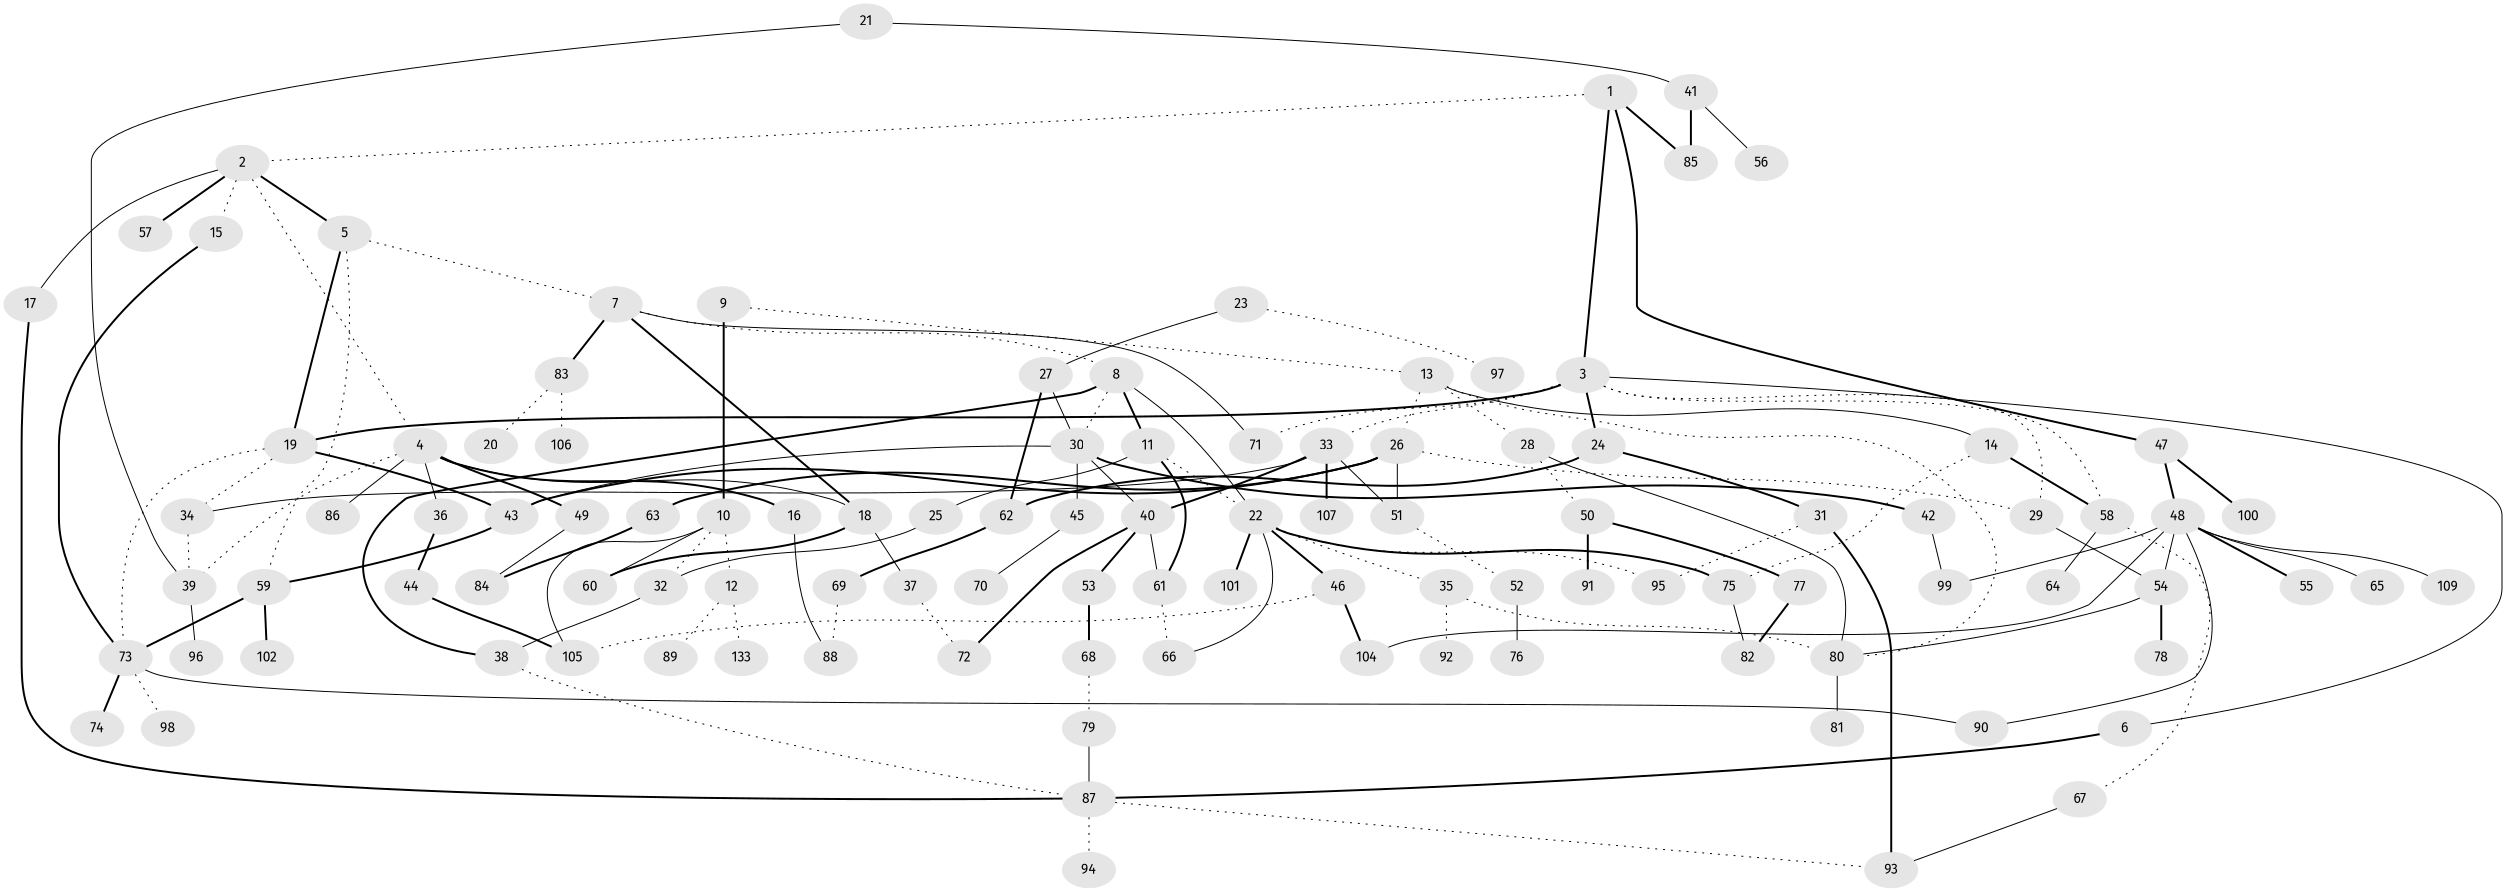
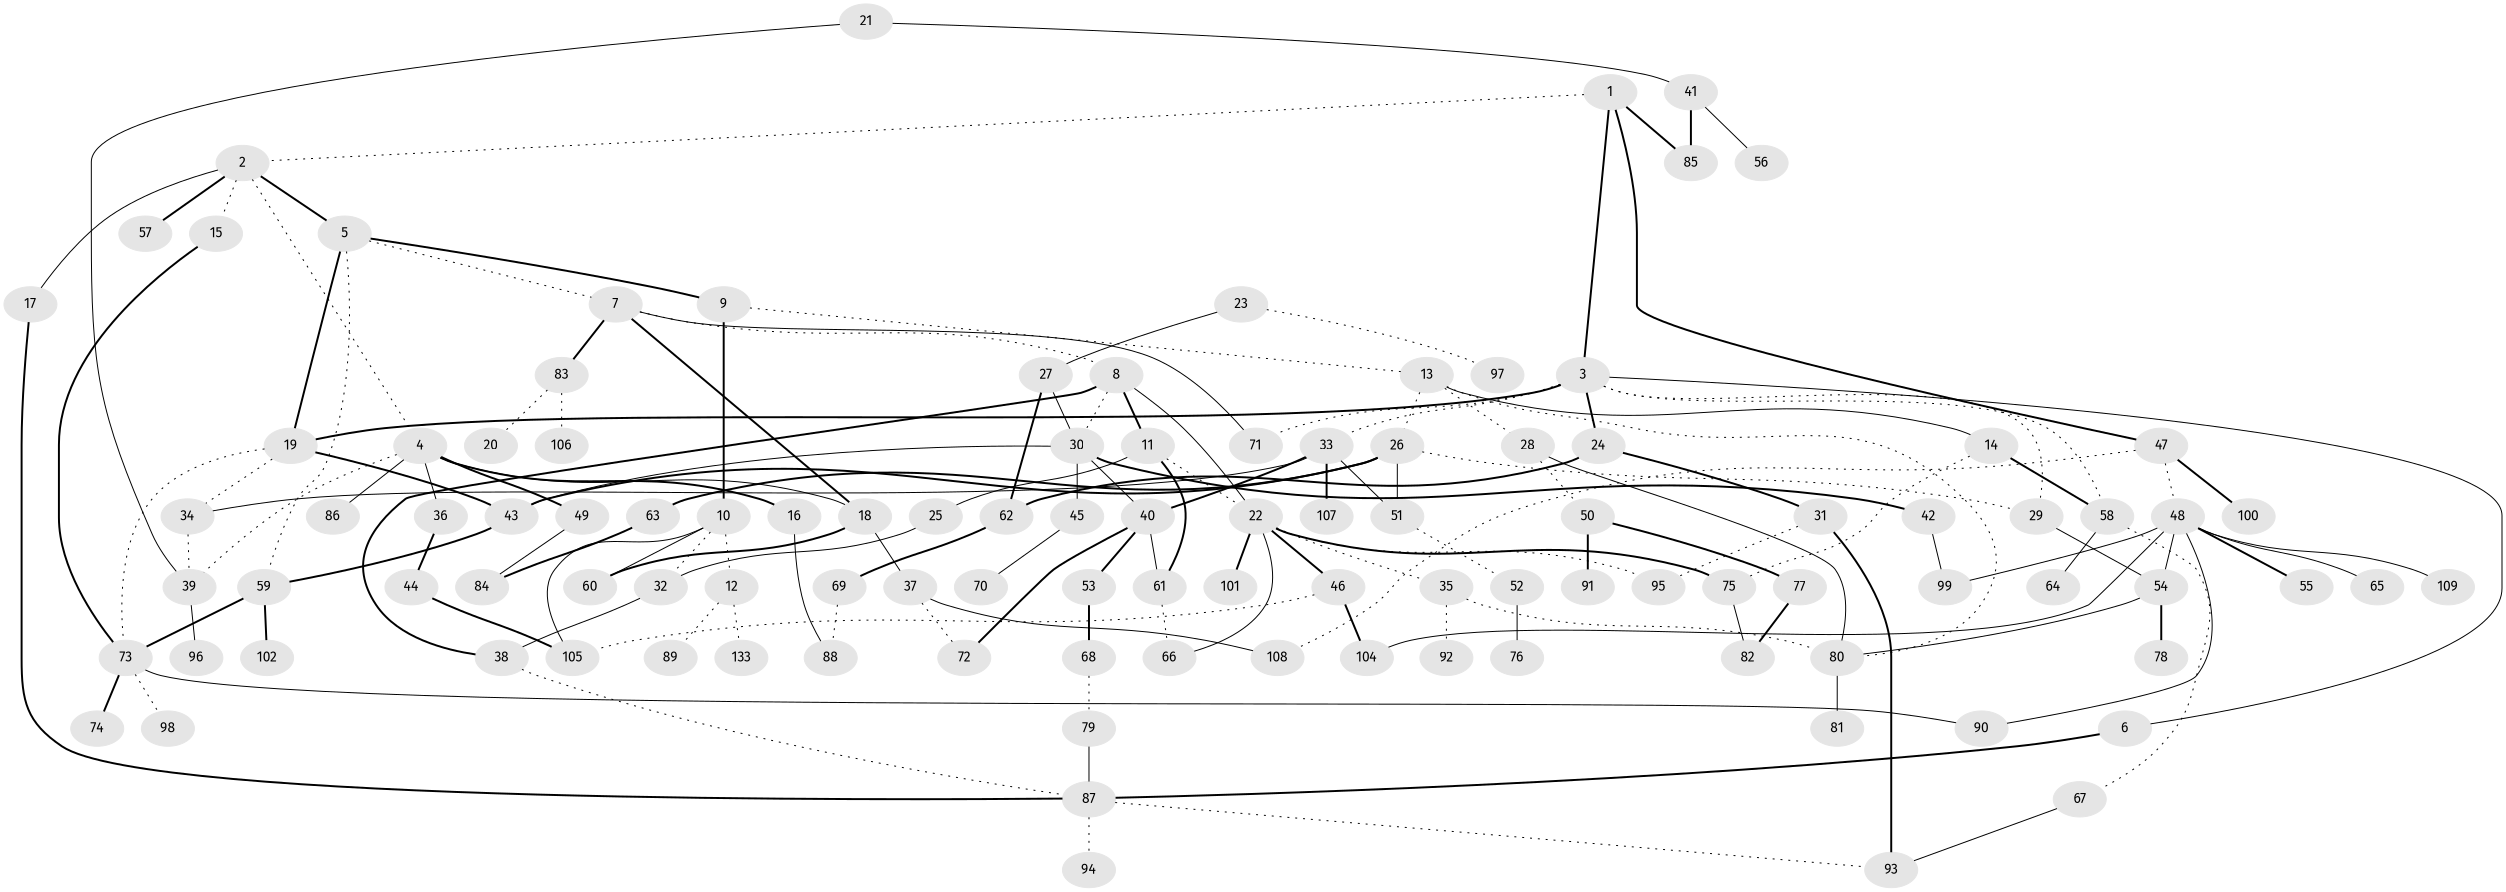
none -> (535, 265)
(2170, 481) -> (2170, 481)
none -> (1278, 658)
